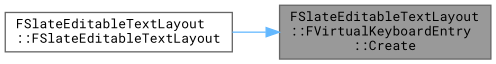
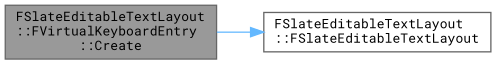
(249, 32) -> (234, 32)
